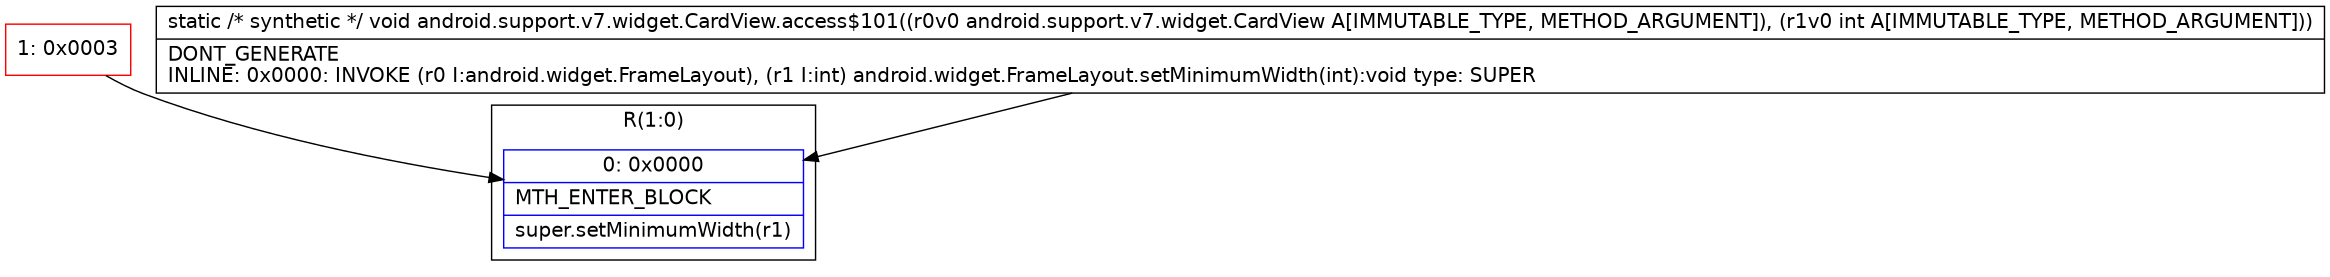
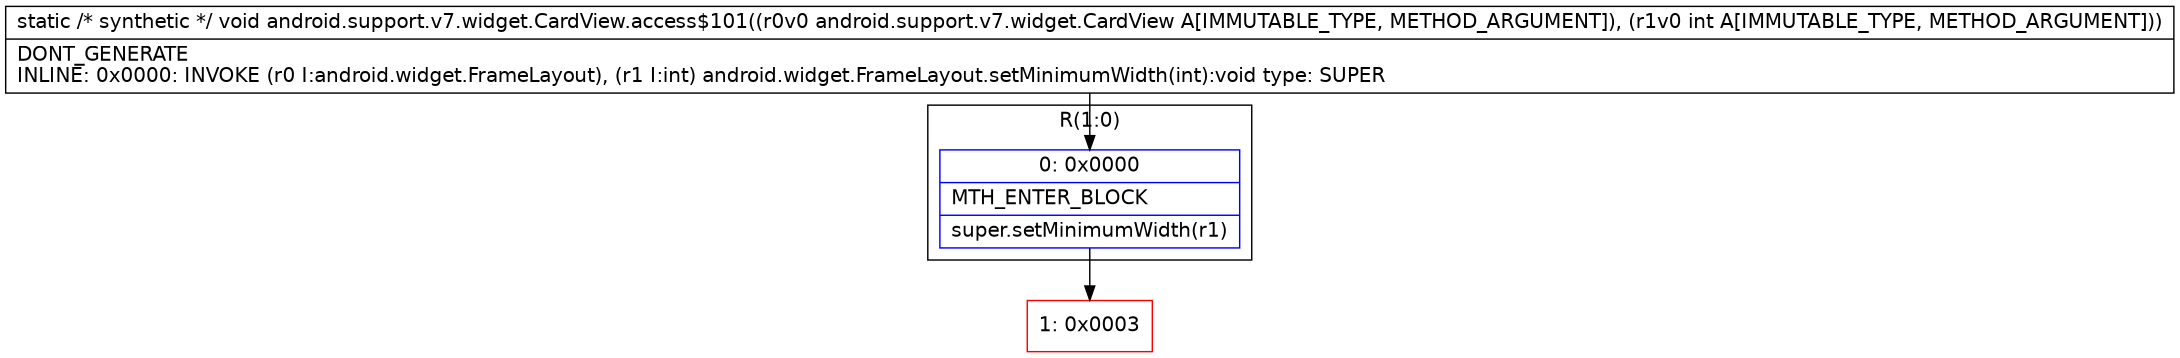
(294, 139) -> (1090, 269)
